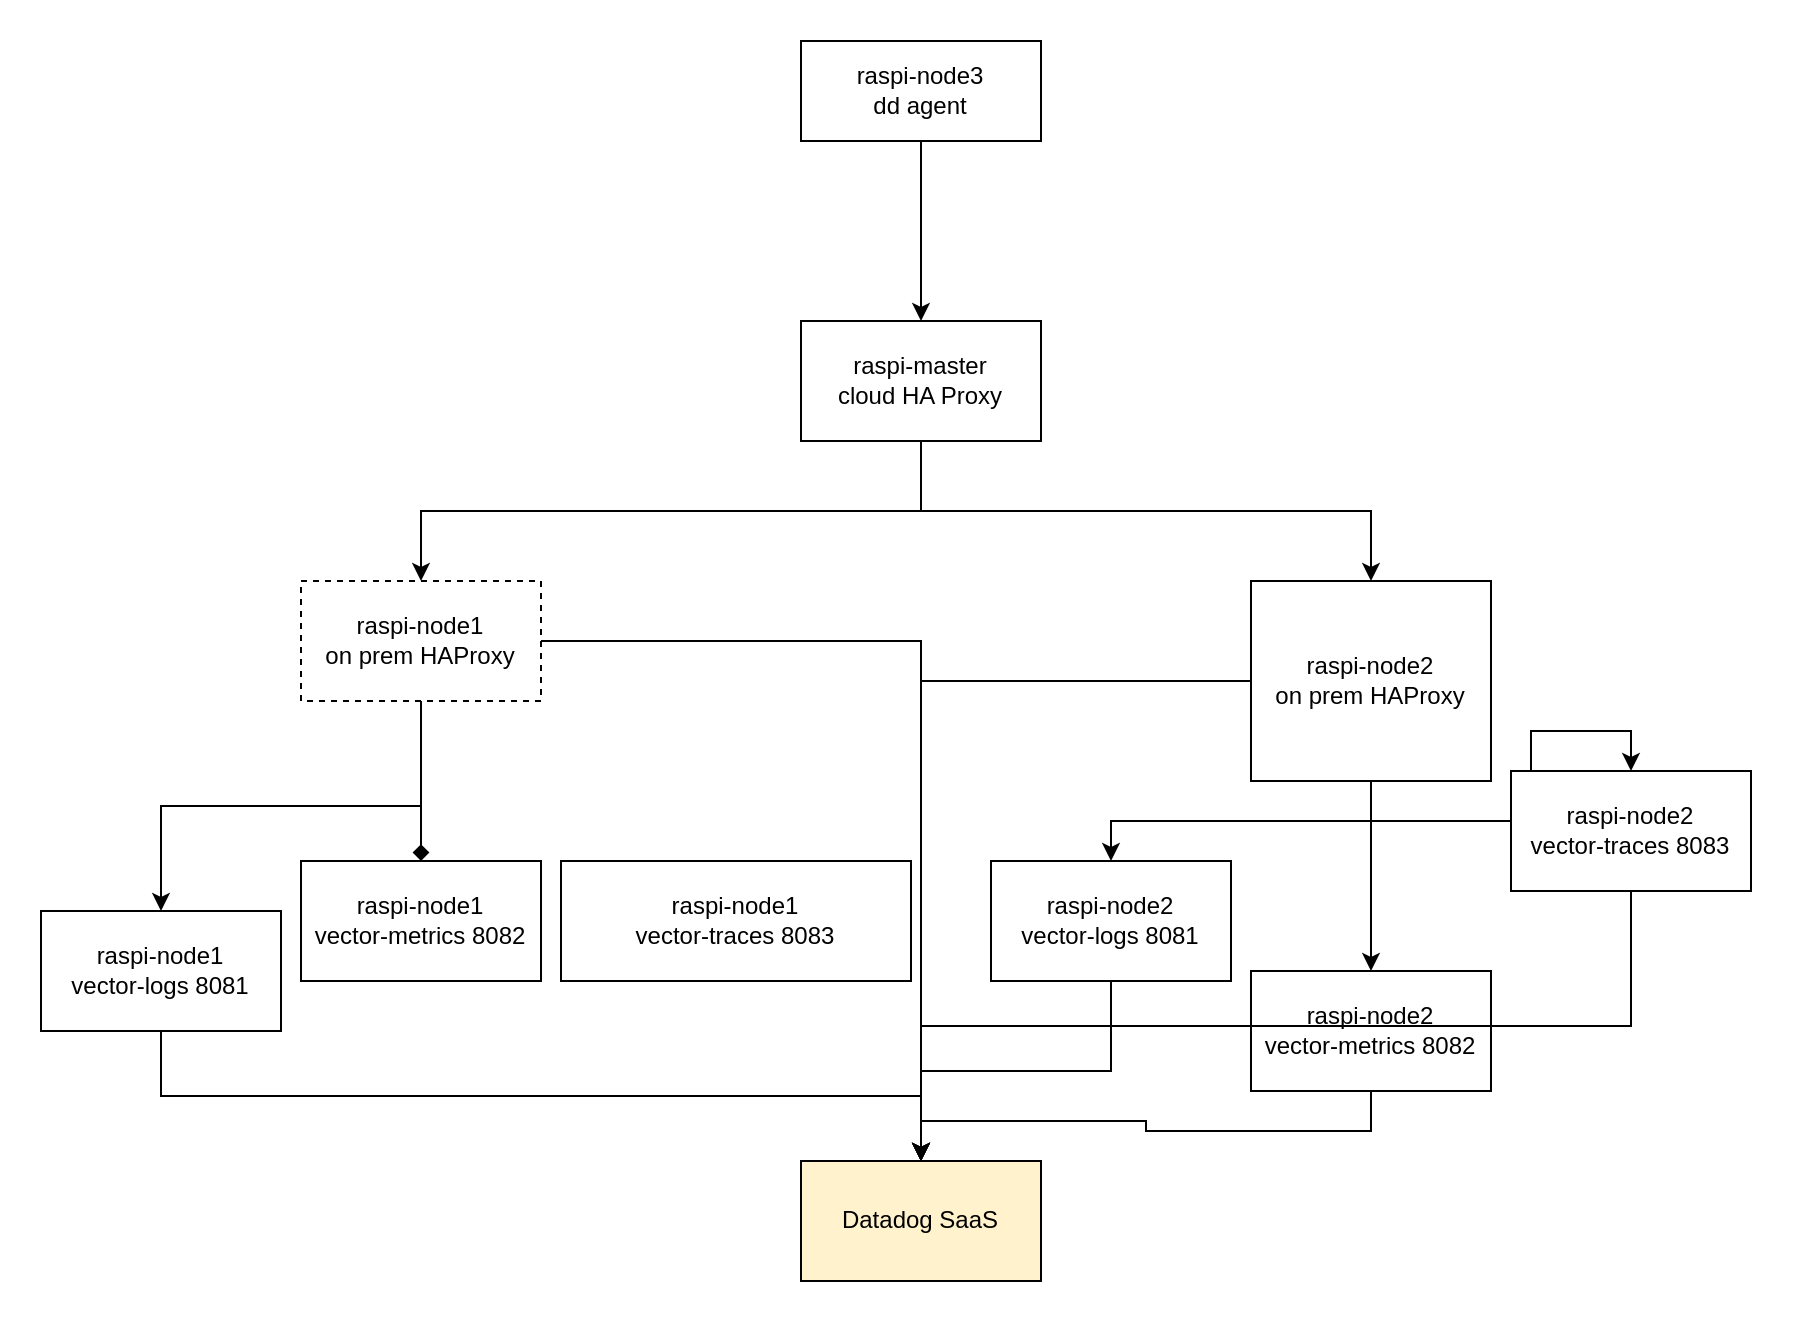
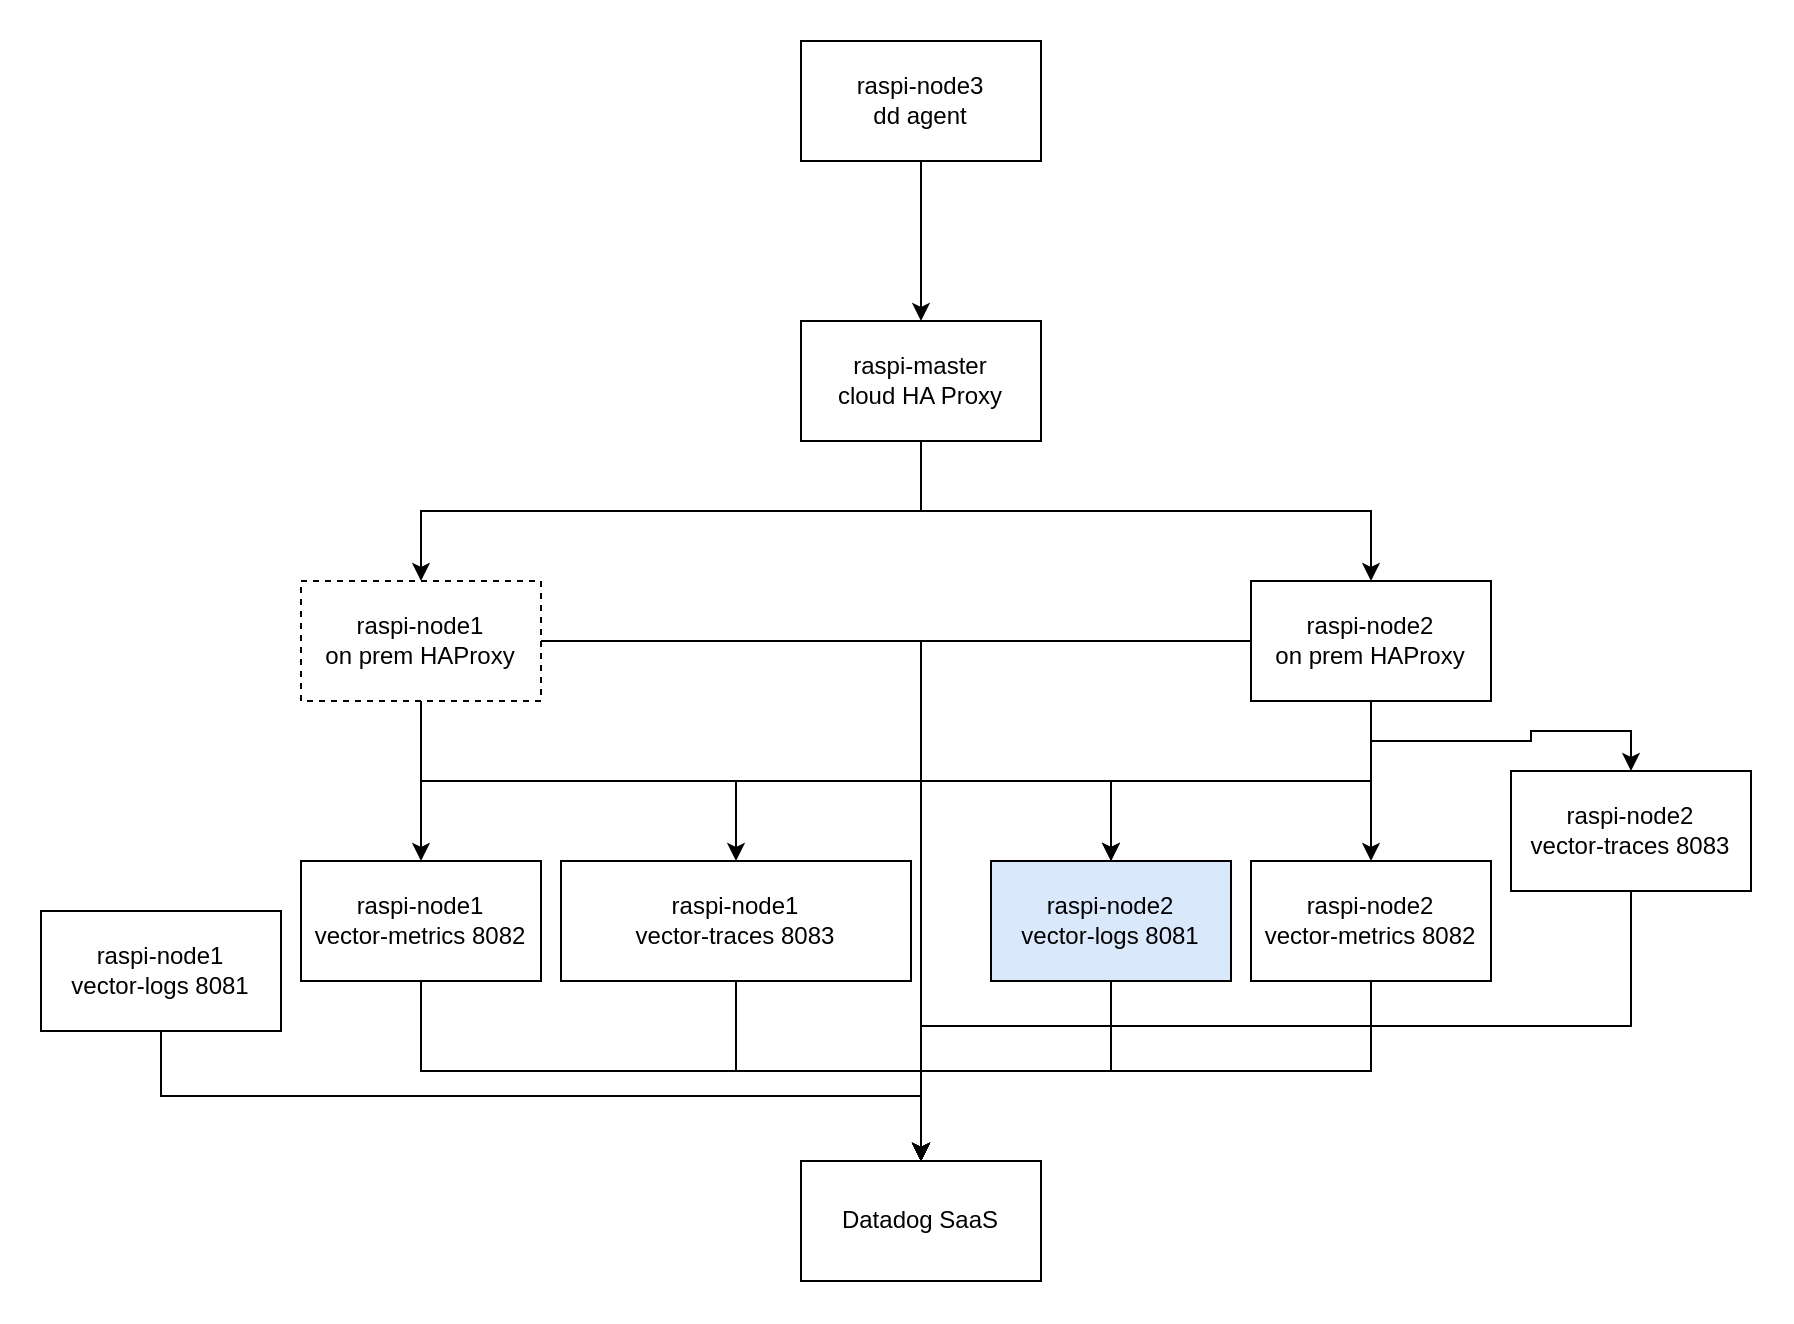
(921, 91) -> (921, 101)
(1371, 681) -> (1371, 641)
(244, 806) -> (925, 781)
none -> (736, 816)
(421, 845) -> (421, 846)
(1111, 921) -> (1111, 921)
none -> (736, 1024)
(1371, 1031) -> (1371, 921)
none -> (532, 1071)
(921, 1221) -> (921, 1221)
